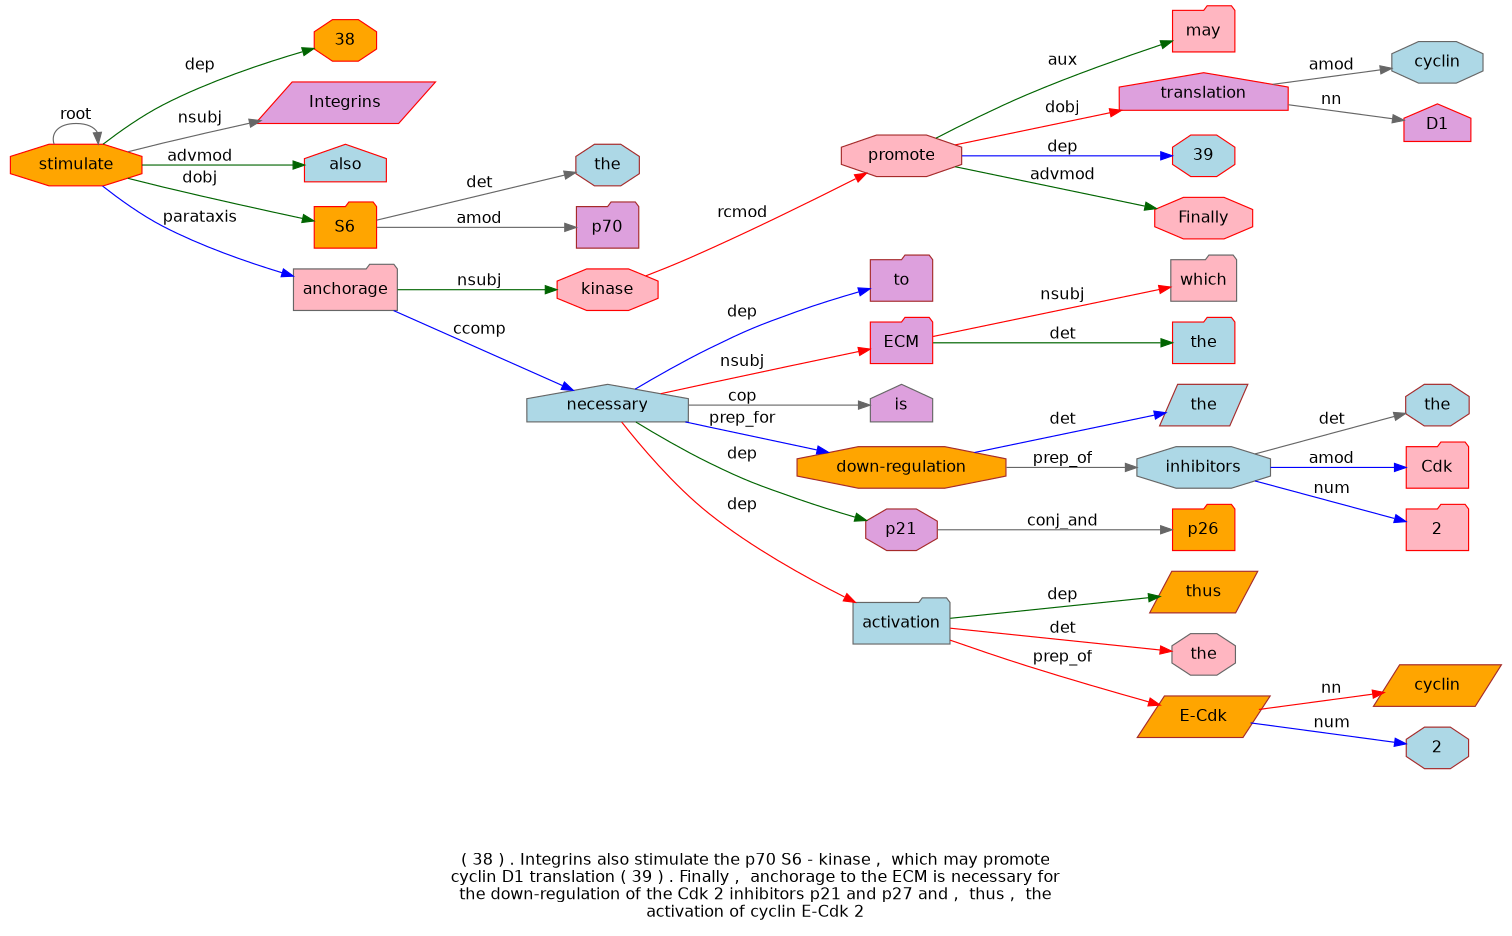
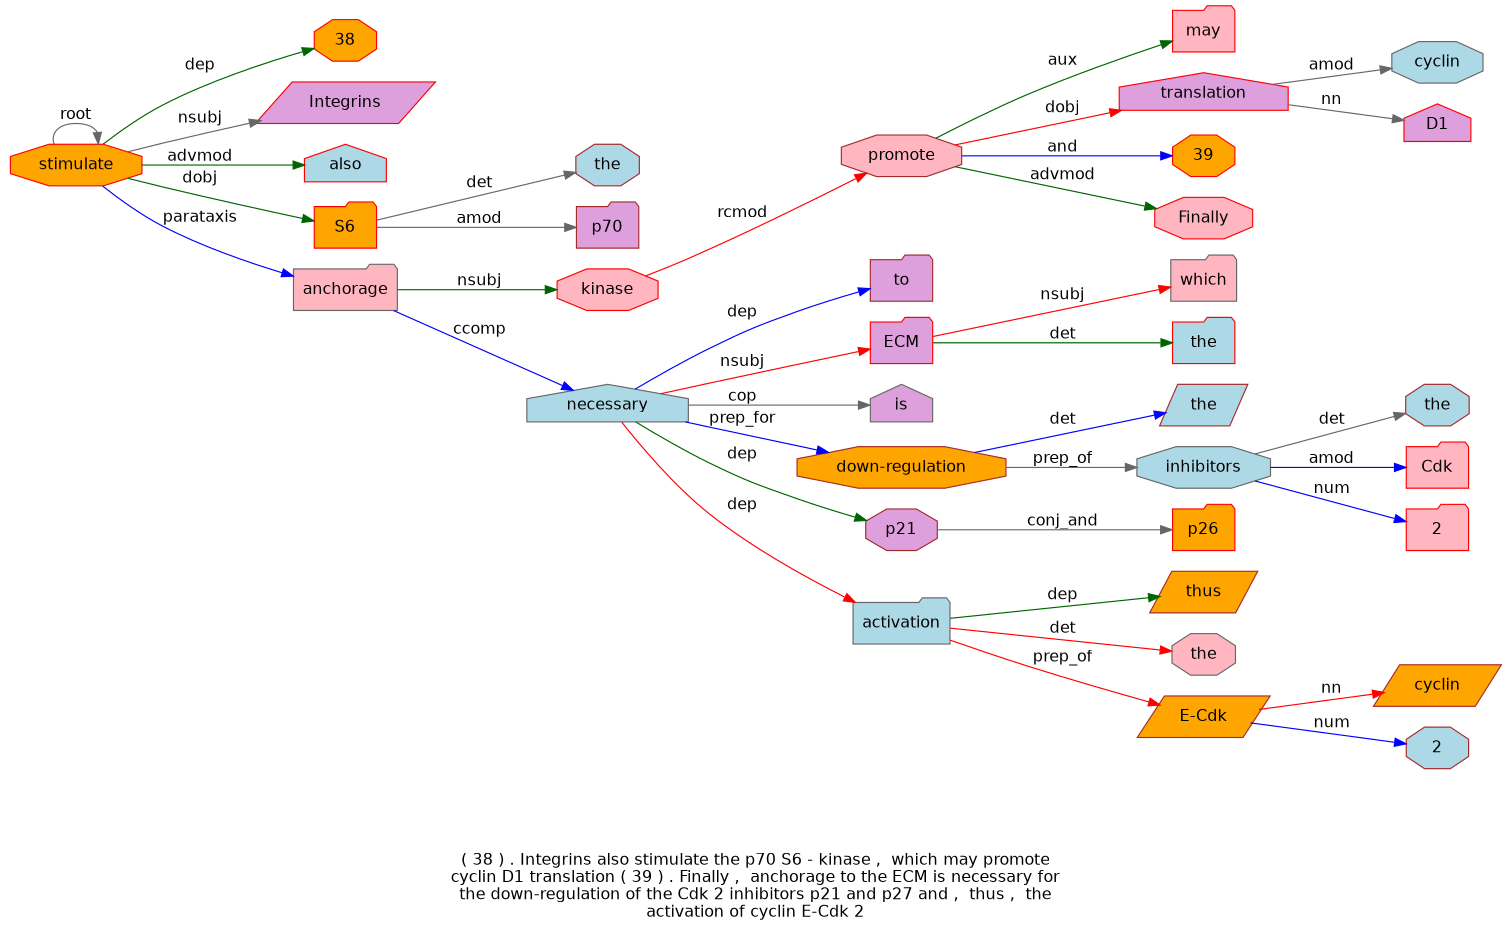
(1063, 147) -> (1063, 147)
(1204, 156) -> (1204, 156)
